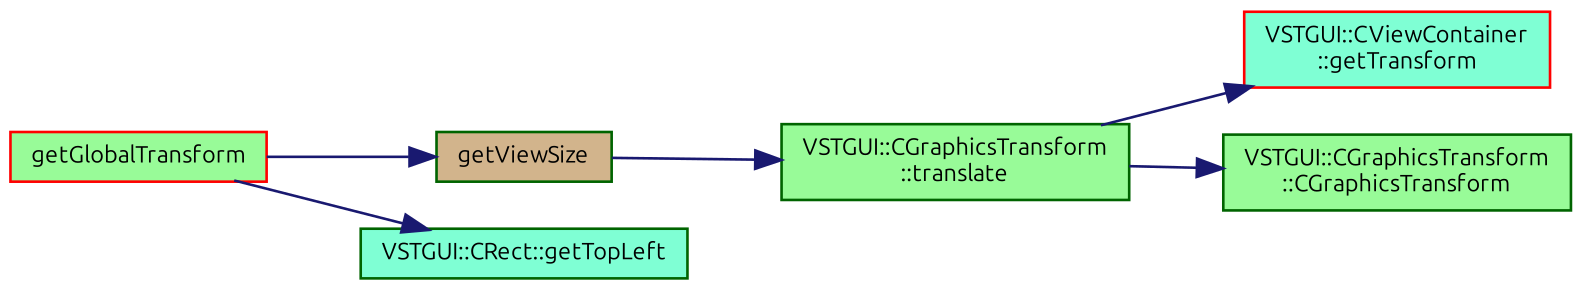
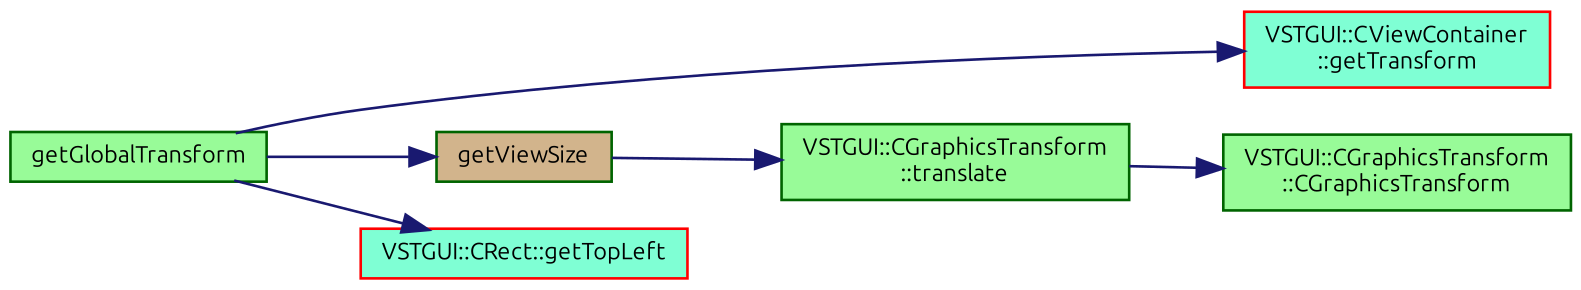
(1164, 109) -> (725, 74)
(139, 157) -> (139, 157)
(524, 254) -> (524, 254)
